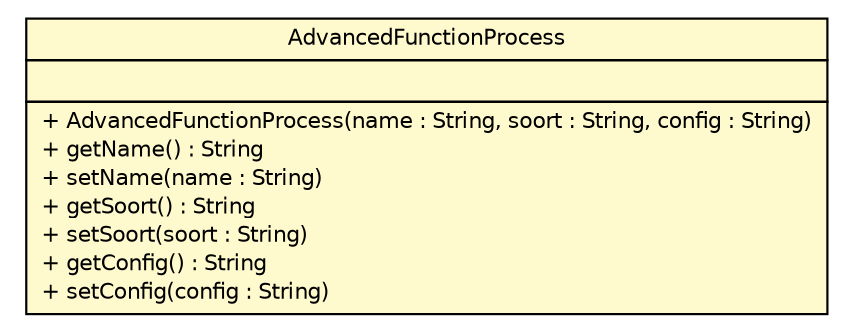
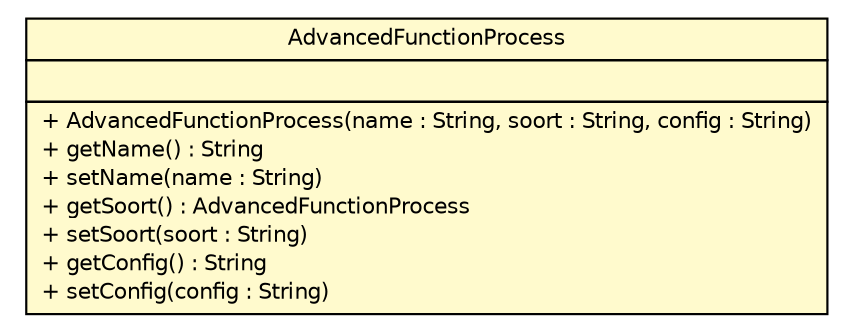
(149, 207) -> (256, 207)
